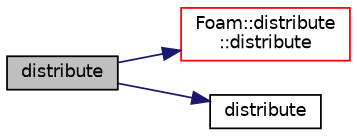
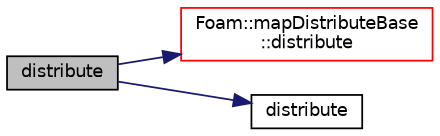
(266, 34) -> (307, 34)
